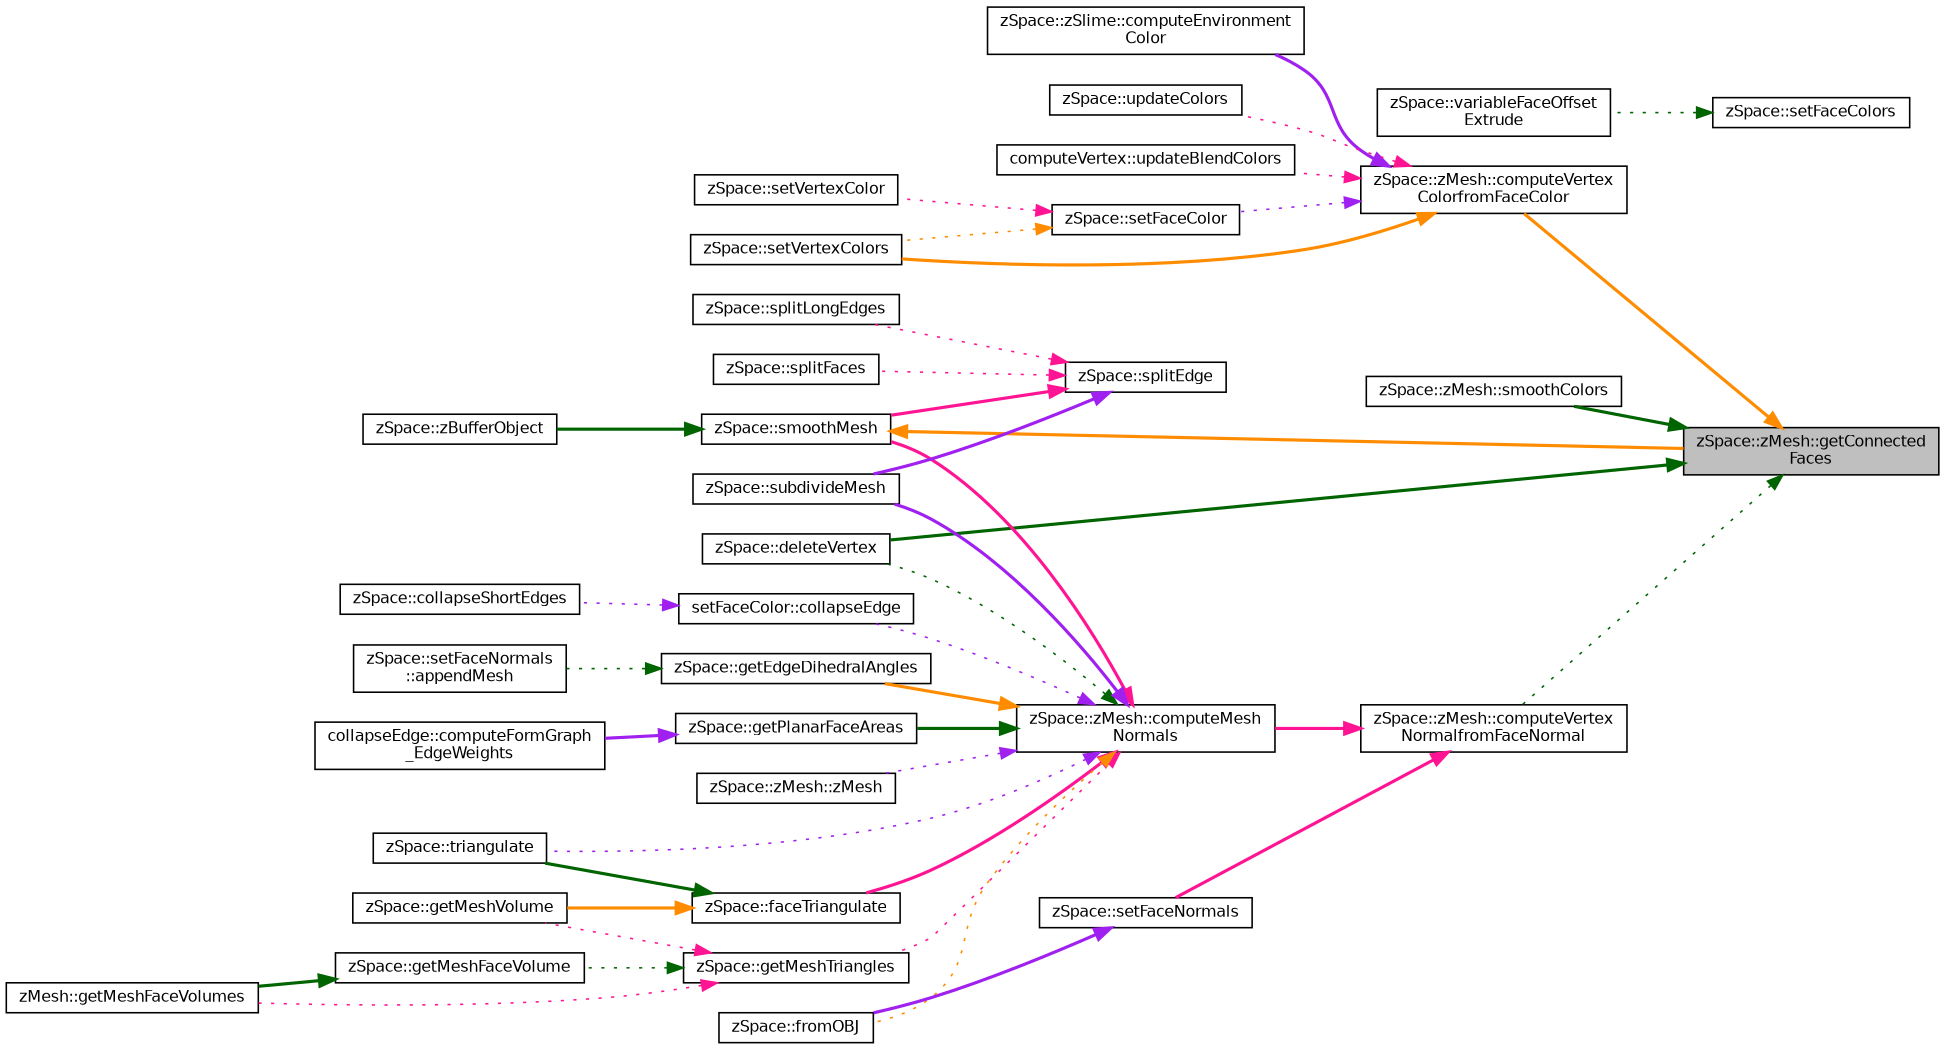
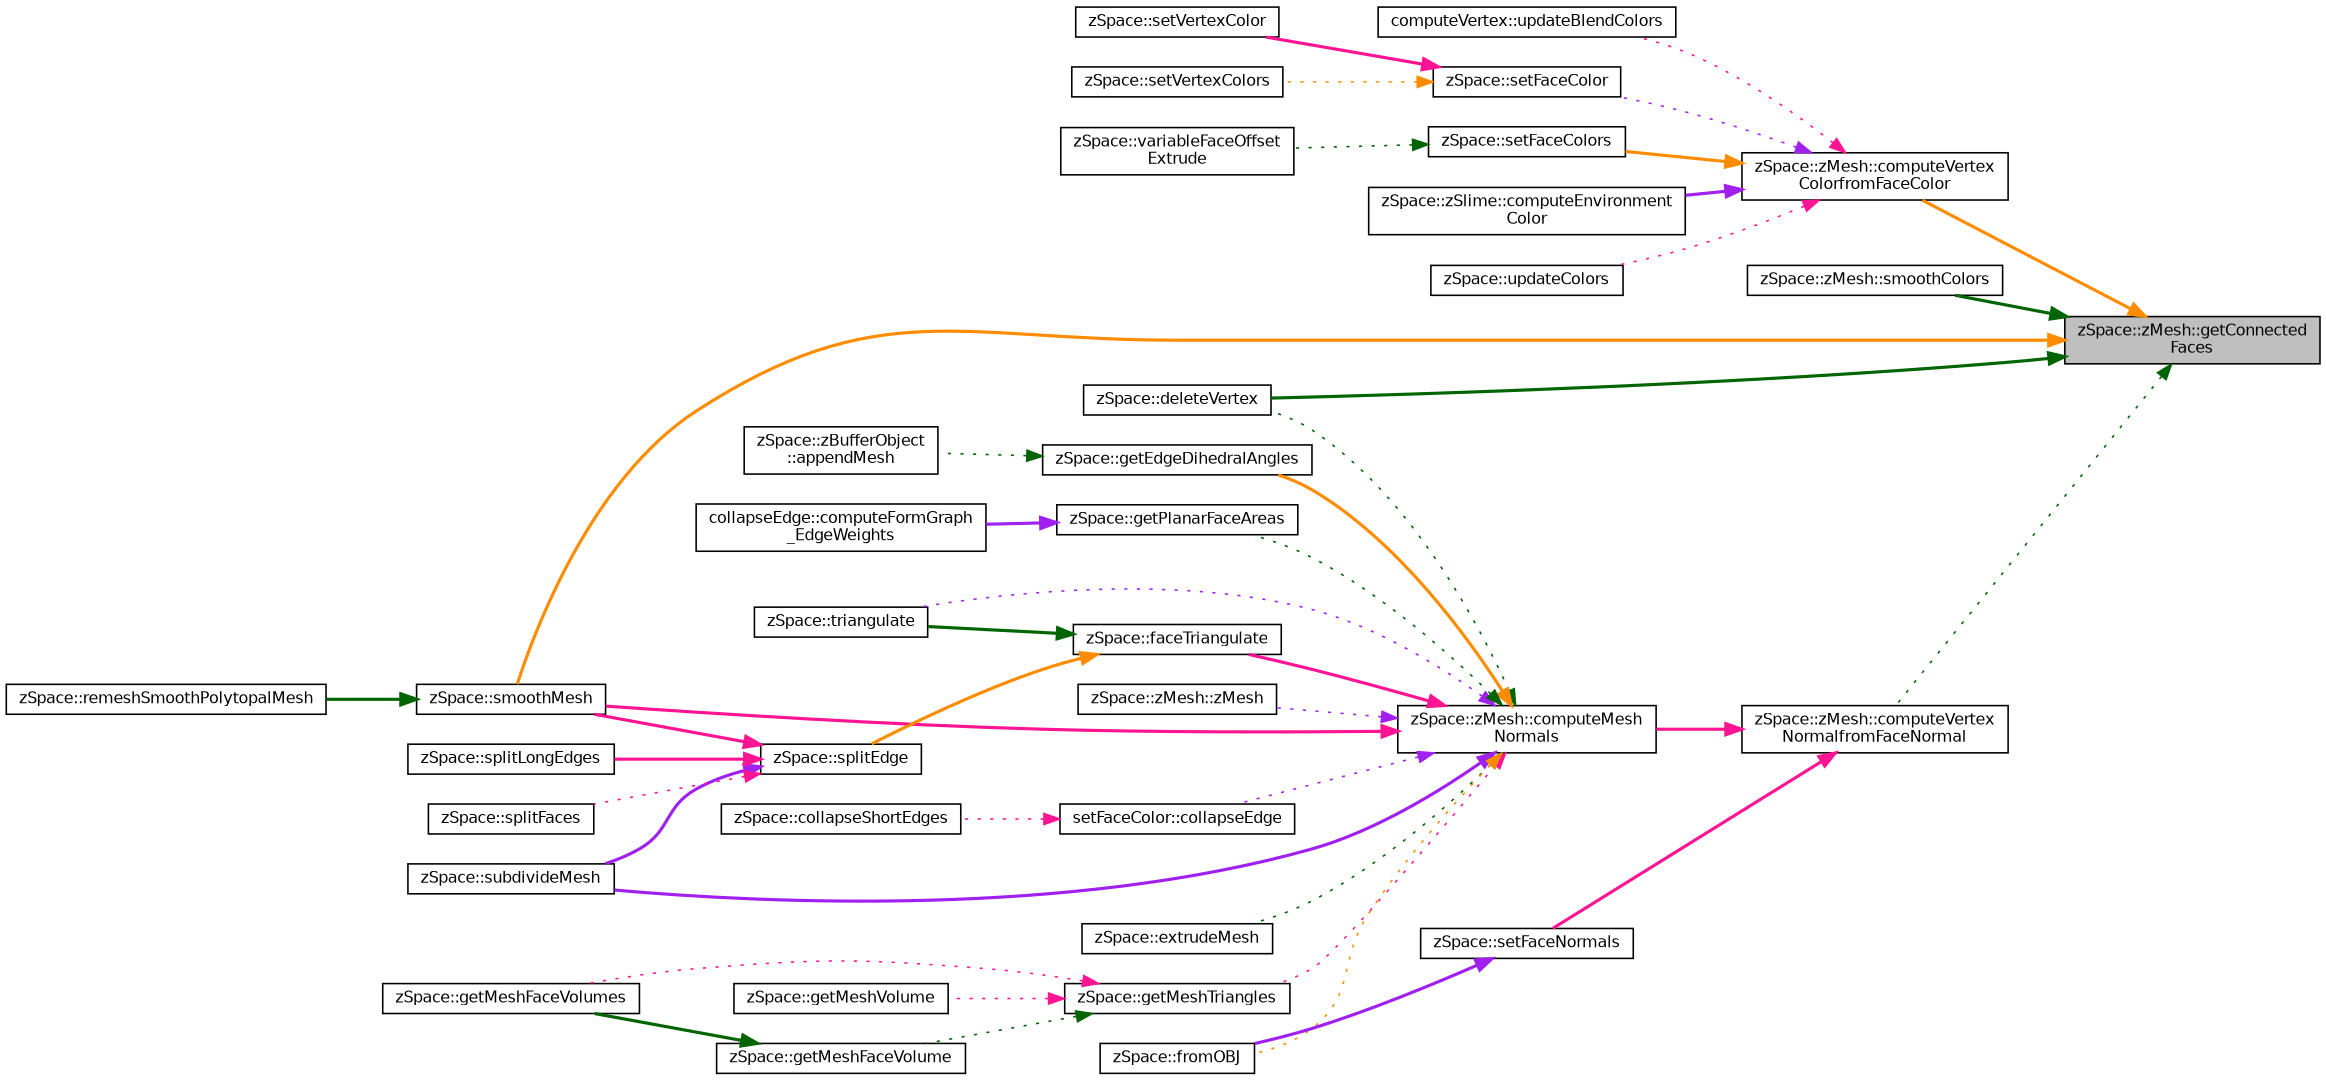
(967, 204) -> (1344, 51)
(1163, 263) -> (1676, 157)
(963, 342) -> (680, 759)
(460, 429) -> (166, 699)
(1295, 440) -> (1198, 340)
(621, 604) -> (1002, 819)
(460, 669) -> (841, 450)
(959, 728) -> (1380, 600)
(622, 908) -> (974, 696)
none -> (1177, 939)
(132, 998) -> (511, 999)
